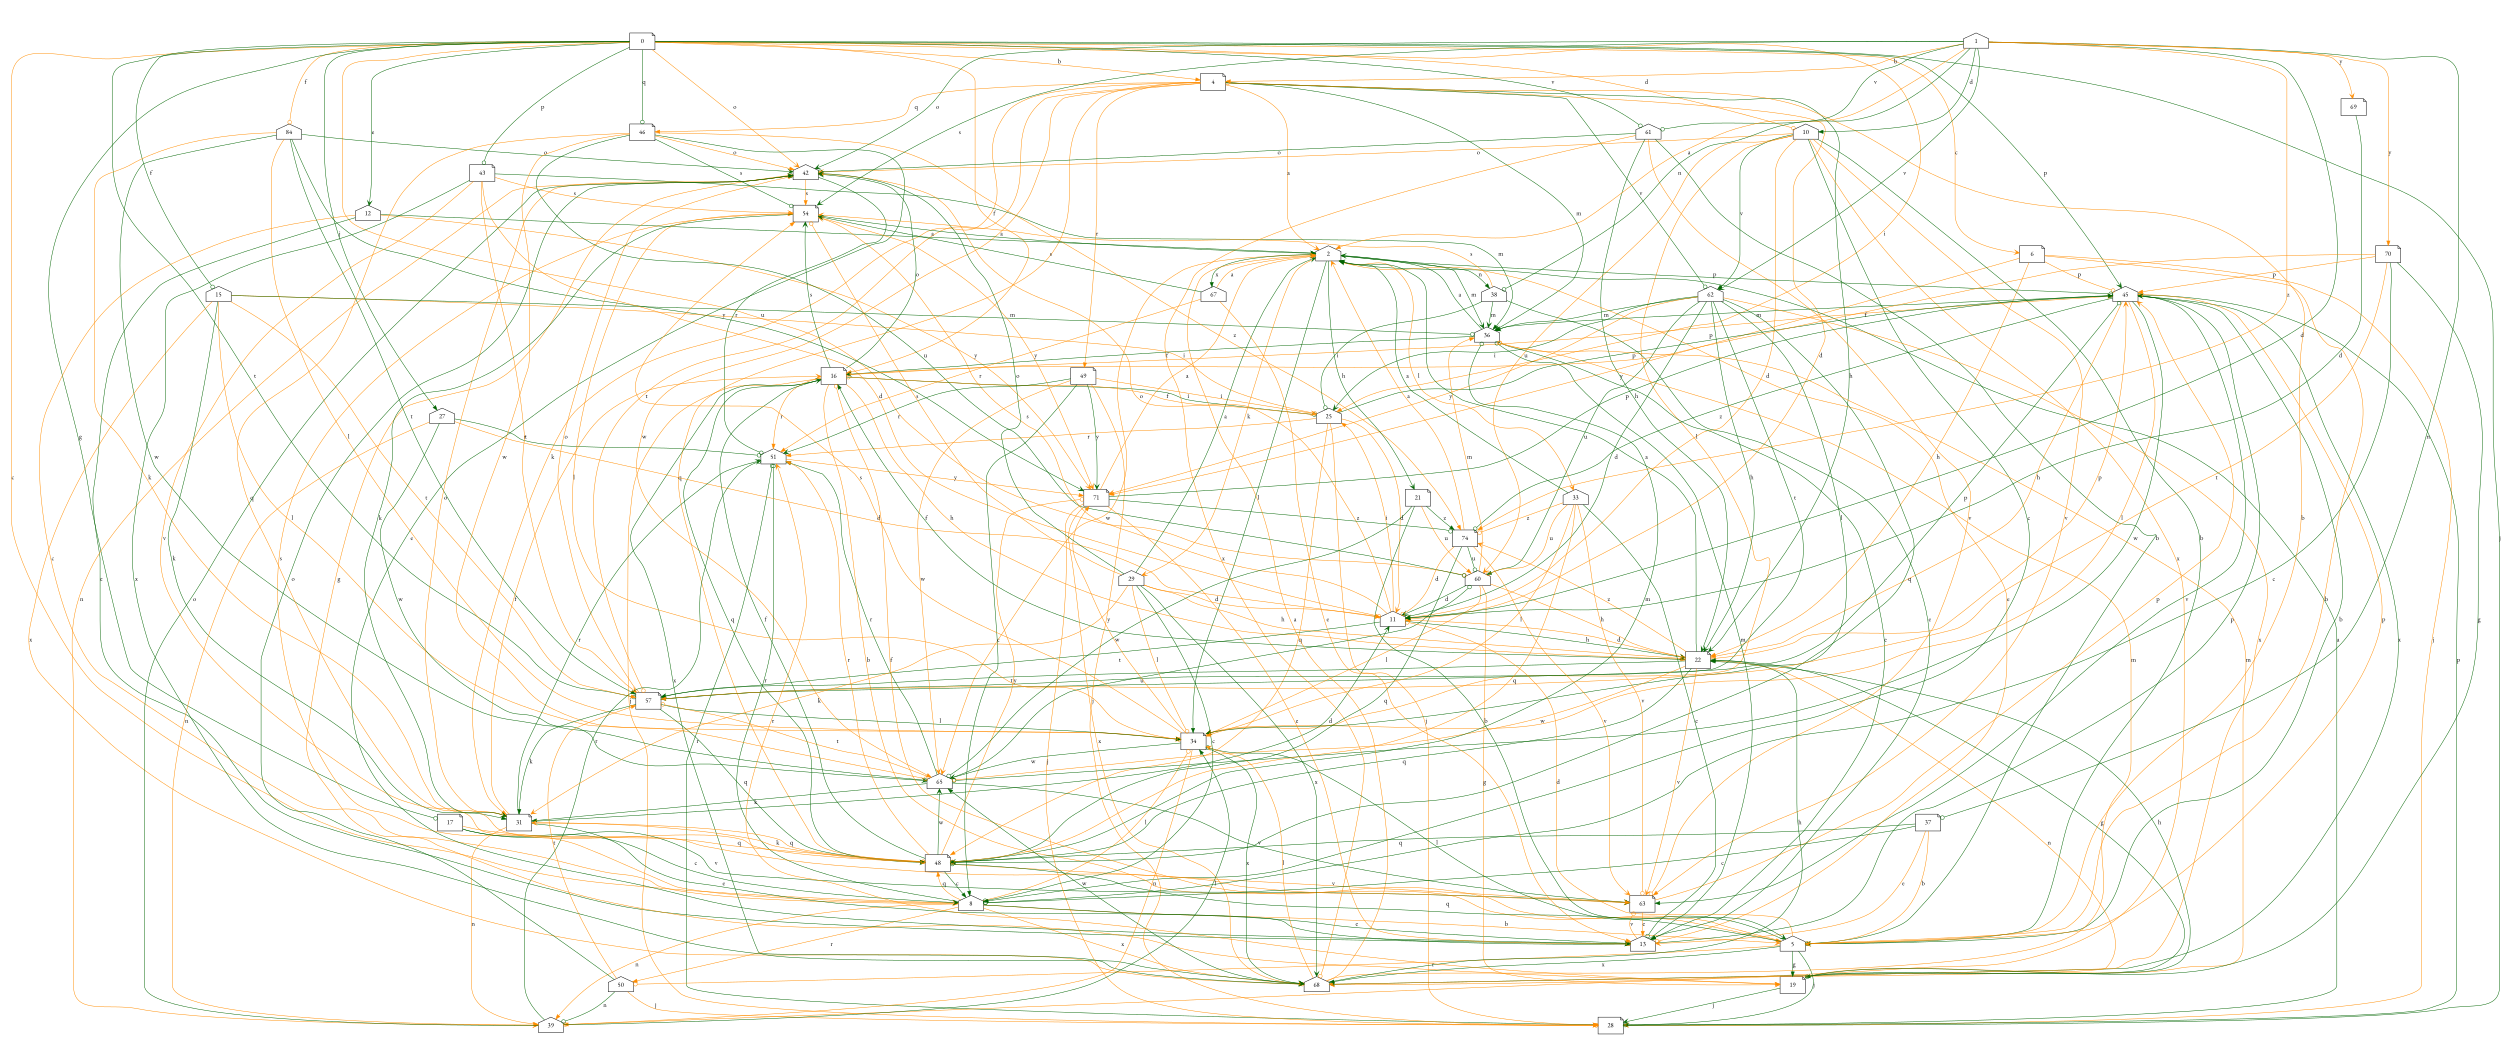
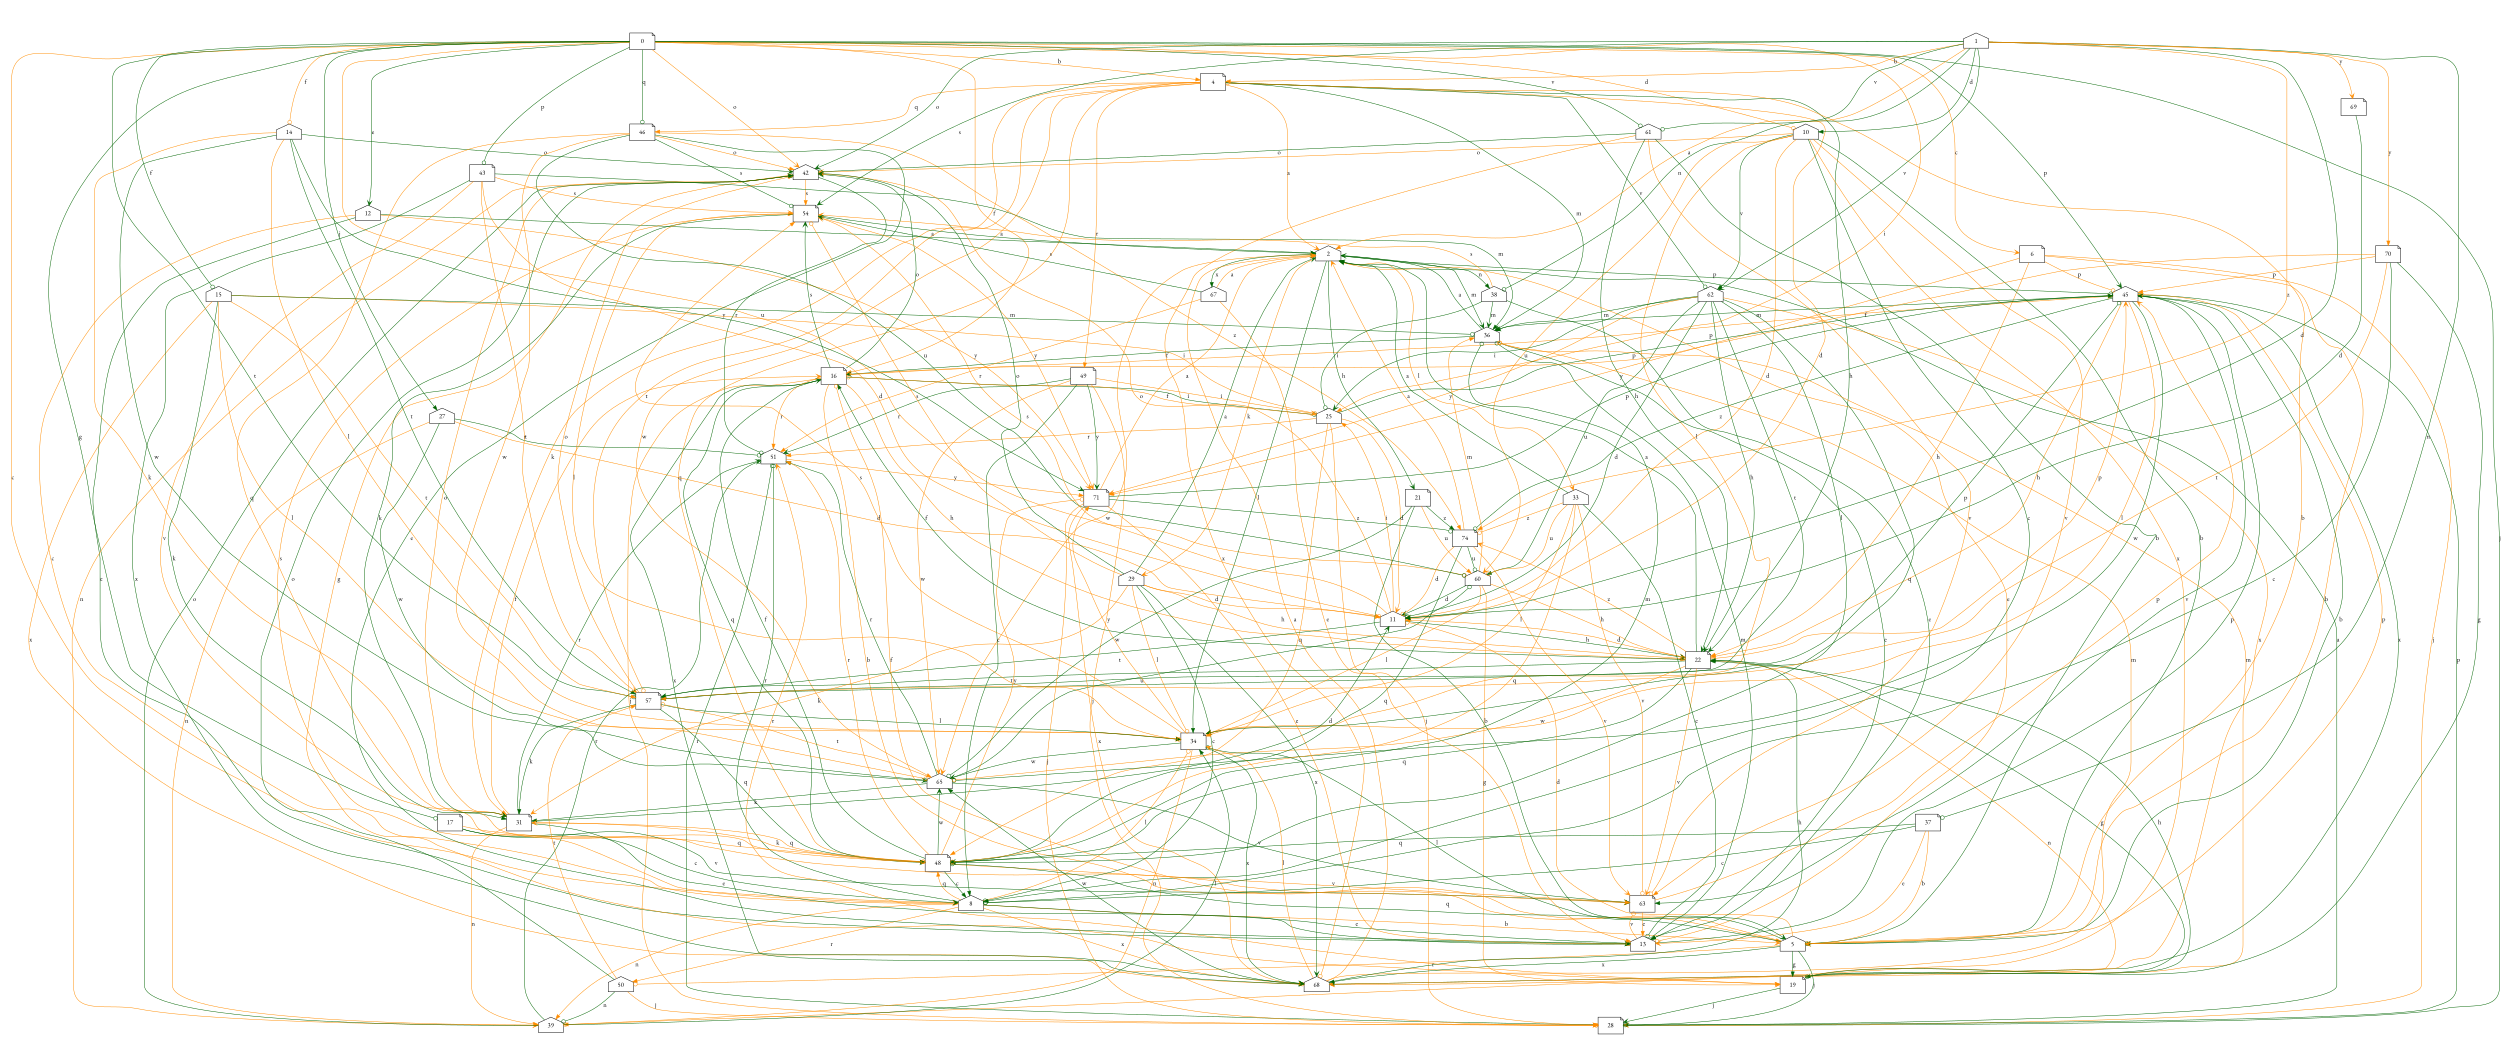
(289, 132) -> (289, 132)
